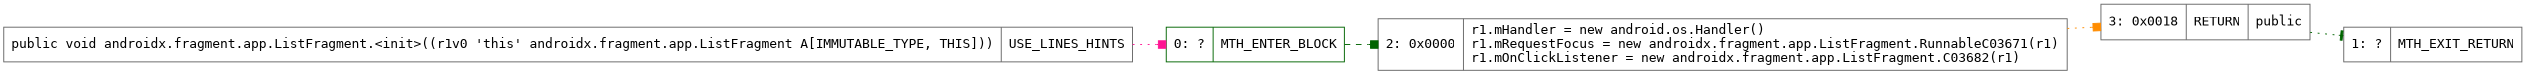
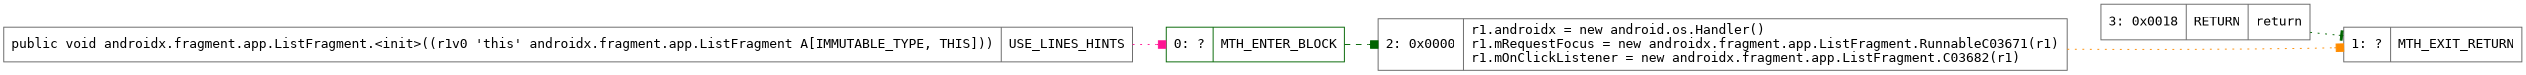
(2279, 22) -> (2279, 22)
(2079, 28) -> (2201, 49)
(1618, 30) -> (1618, 30)
